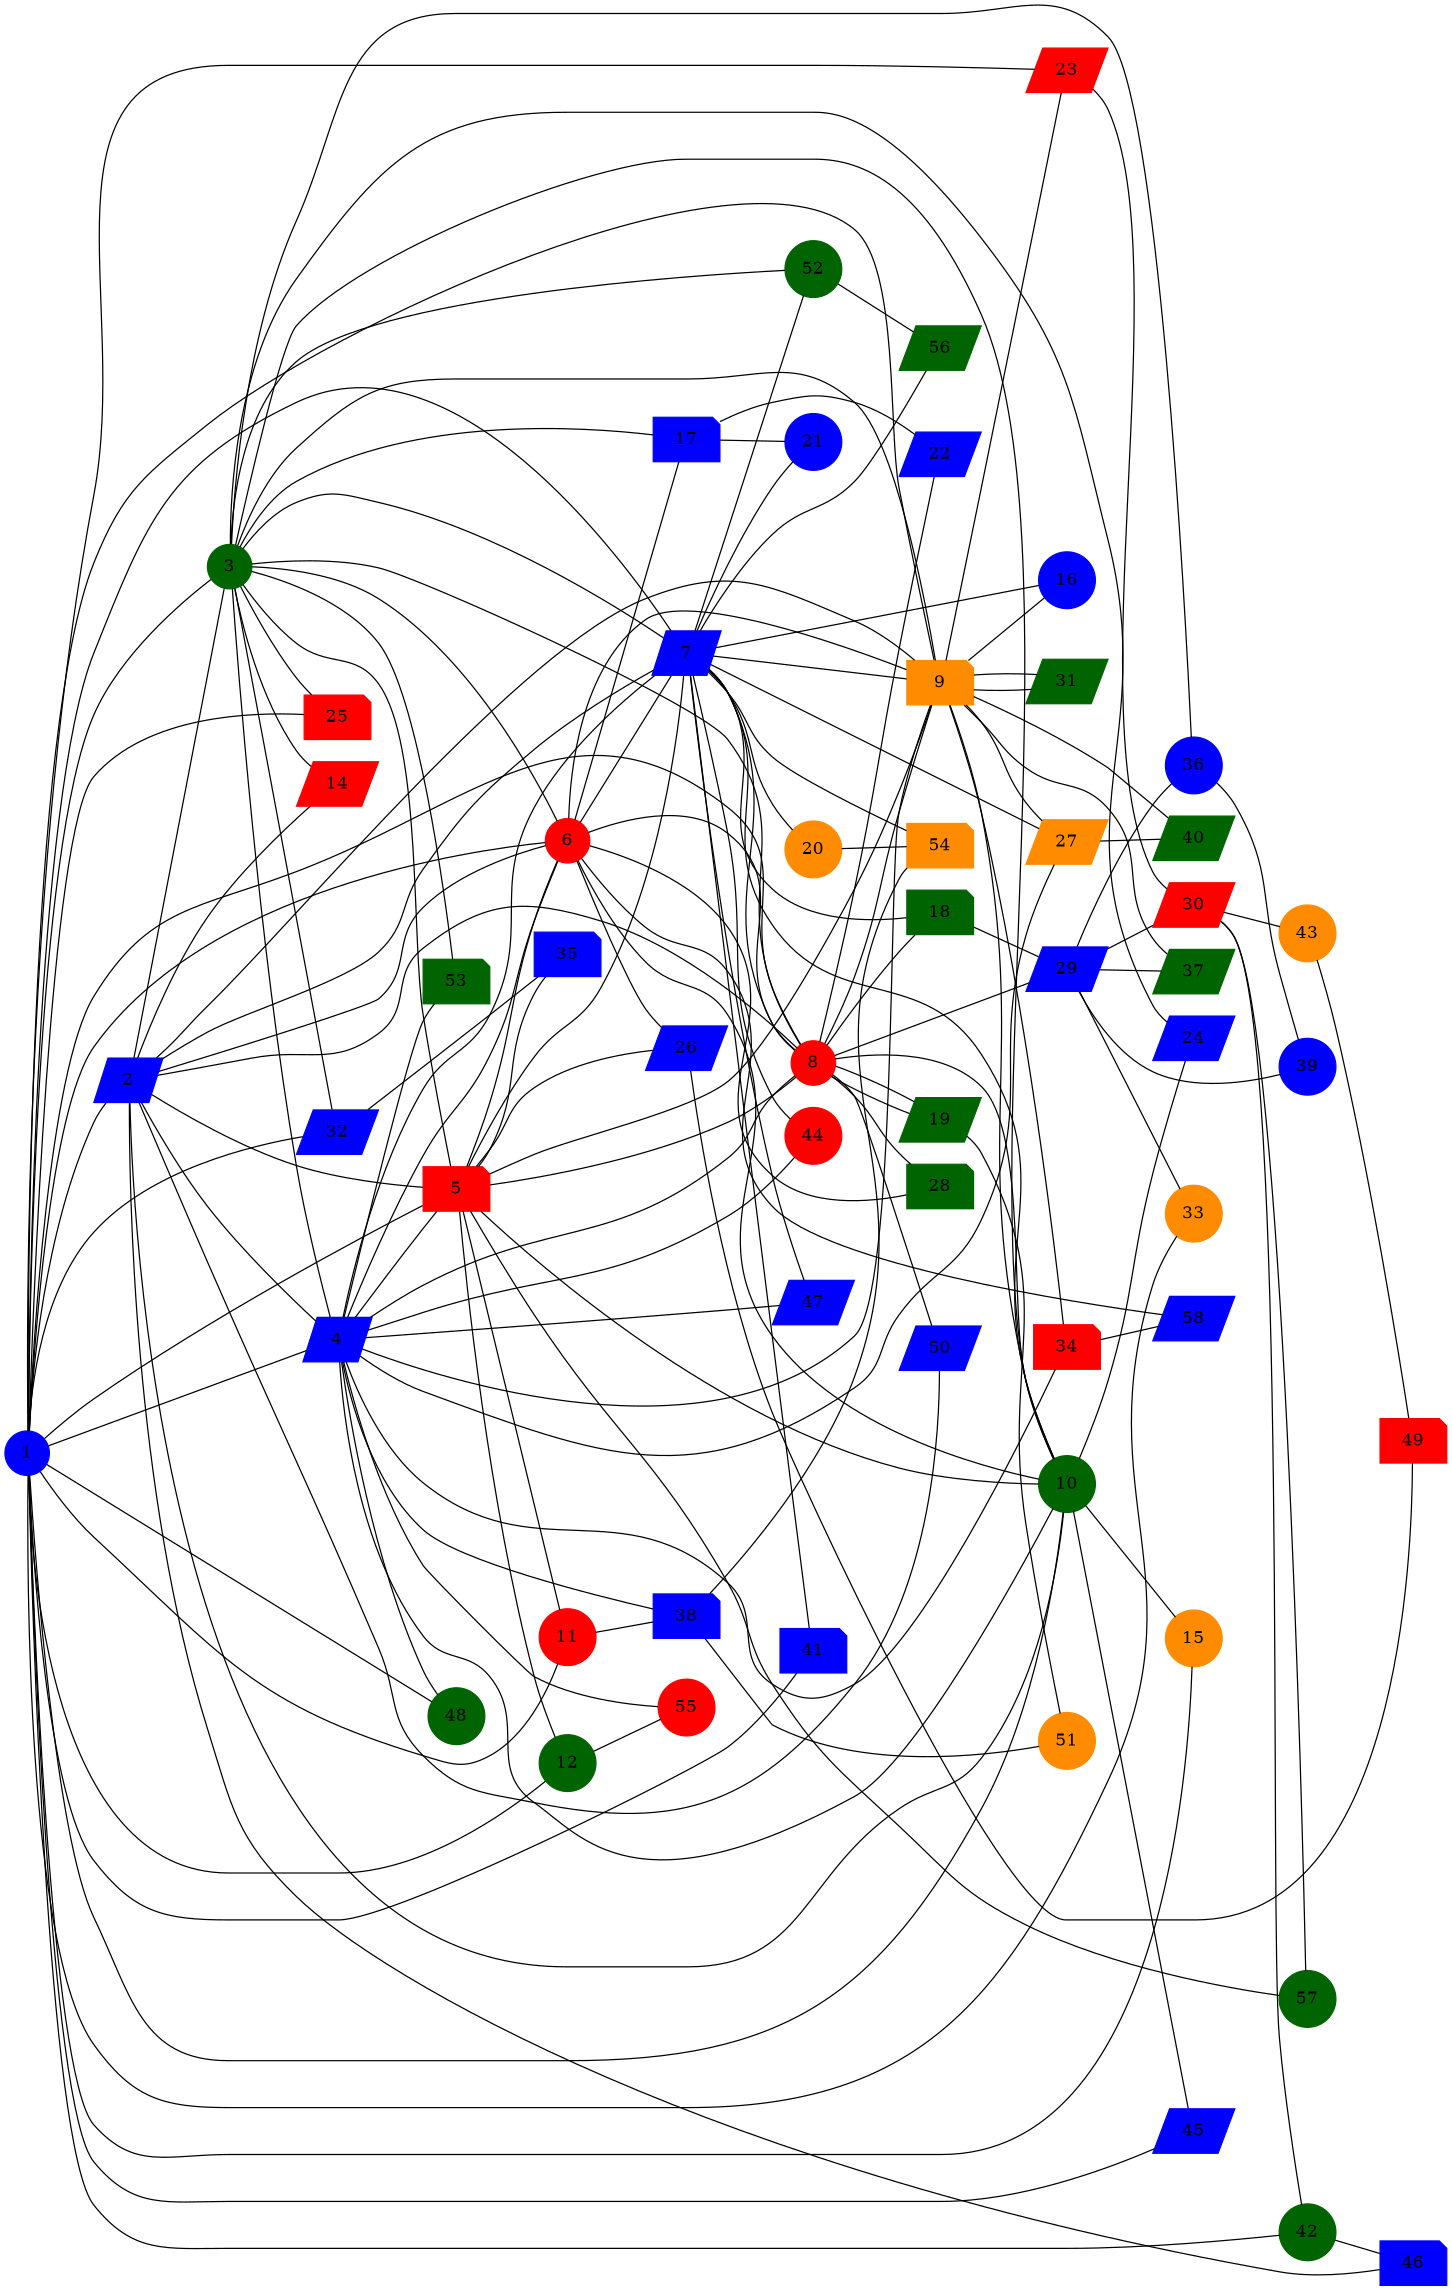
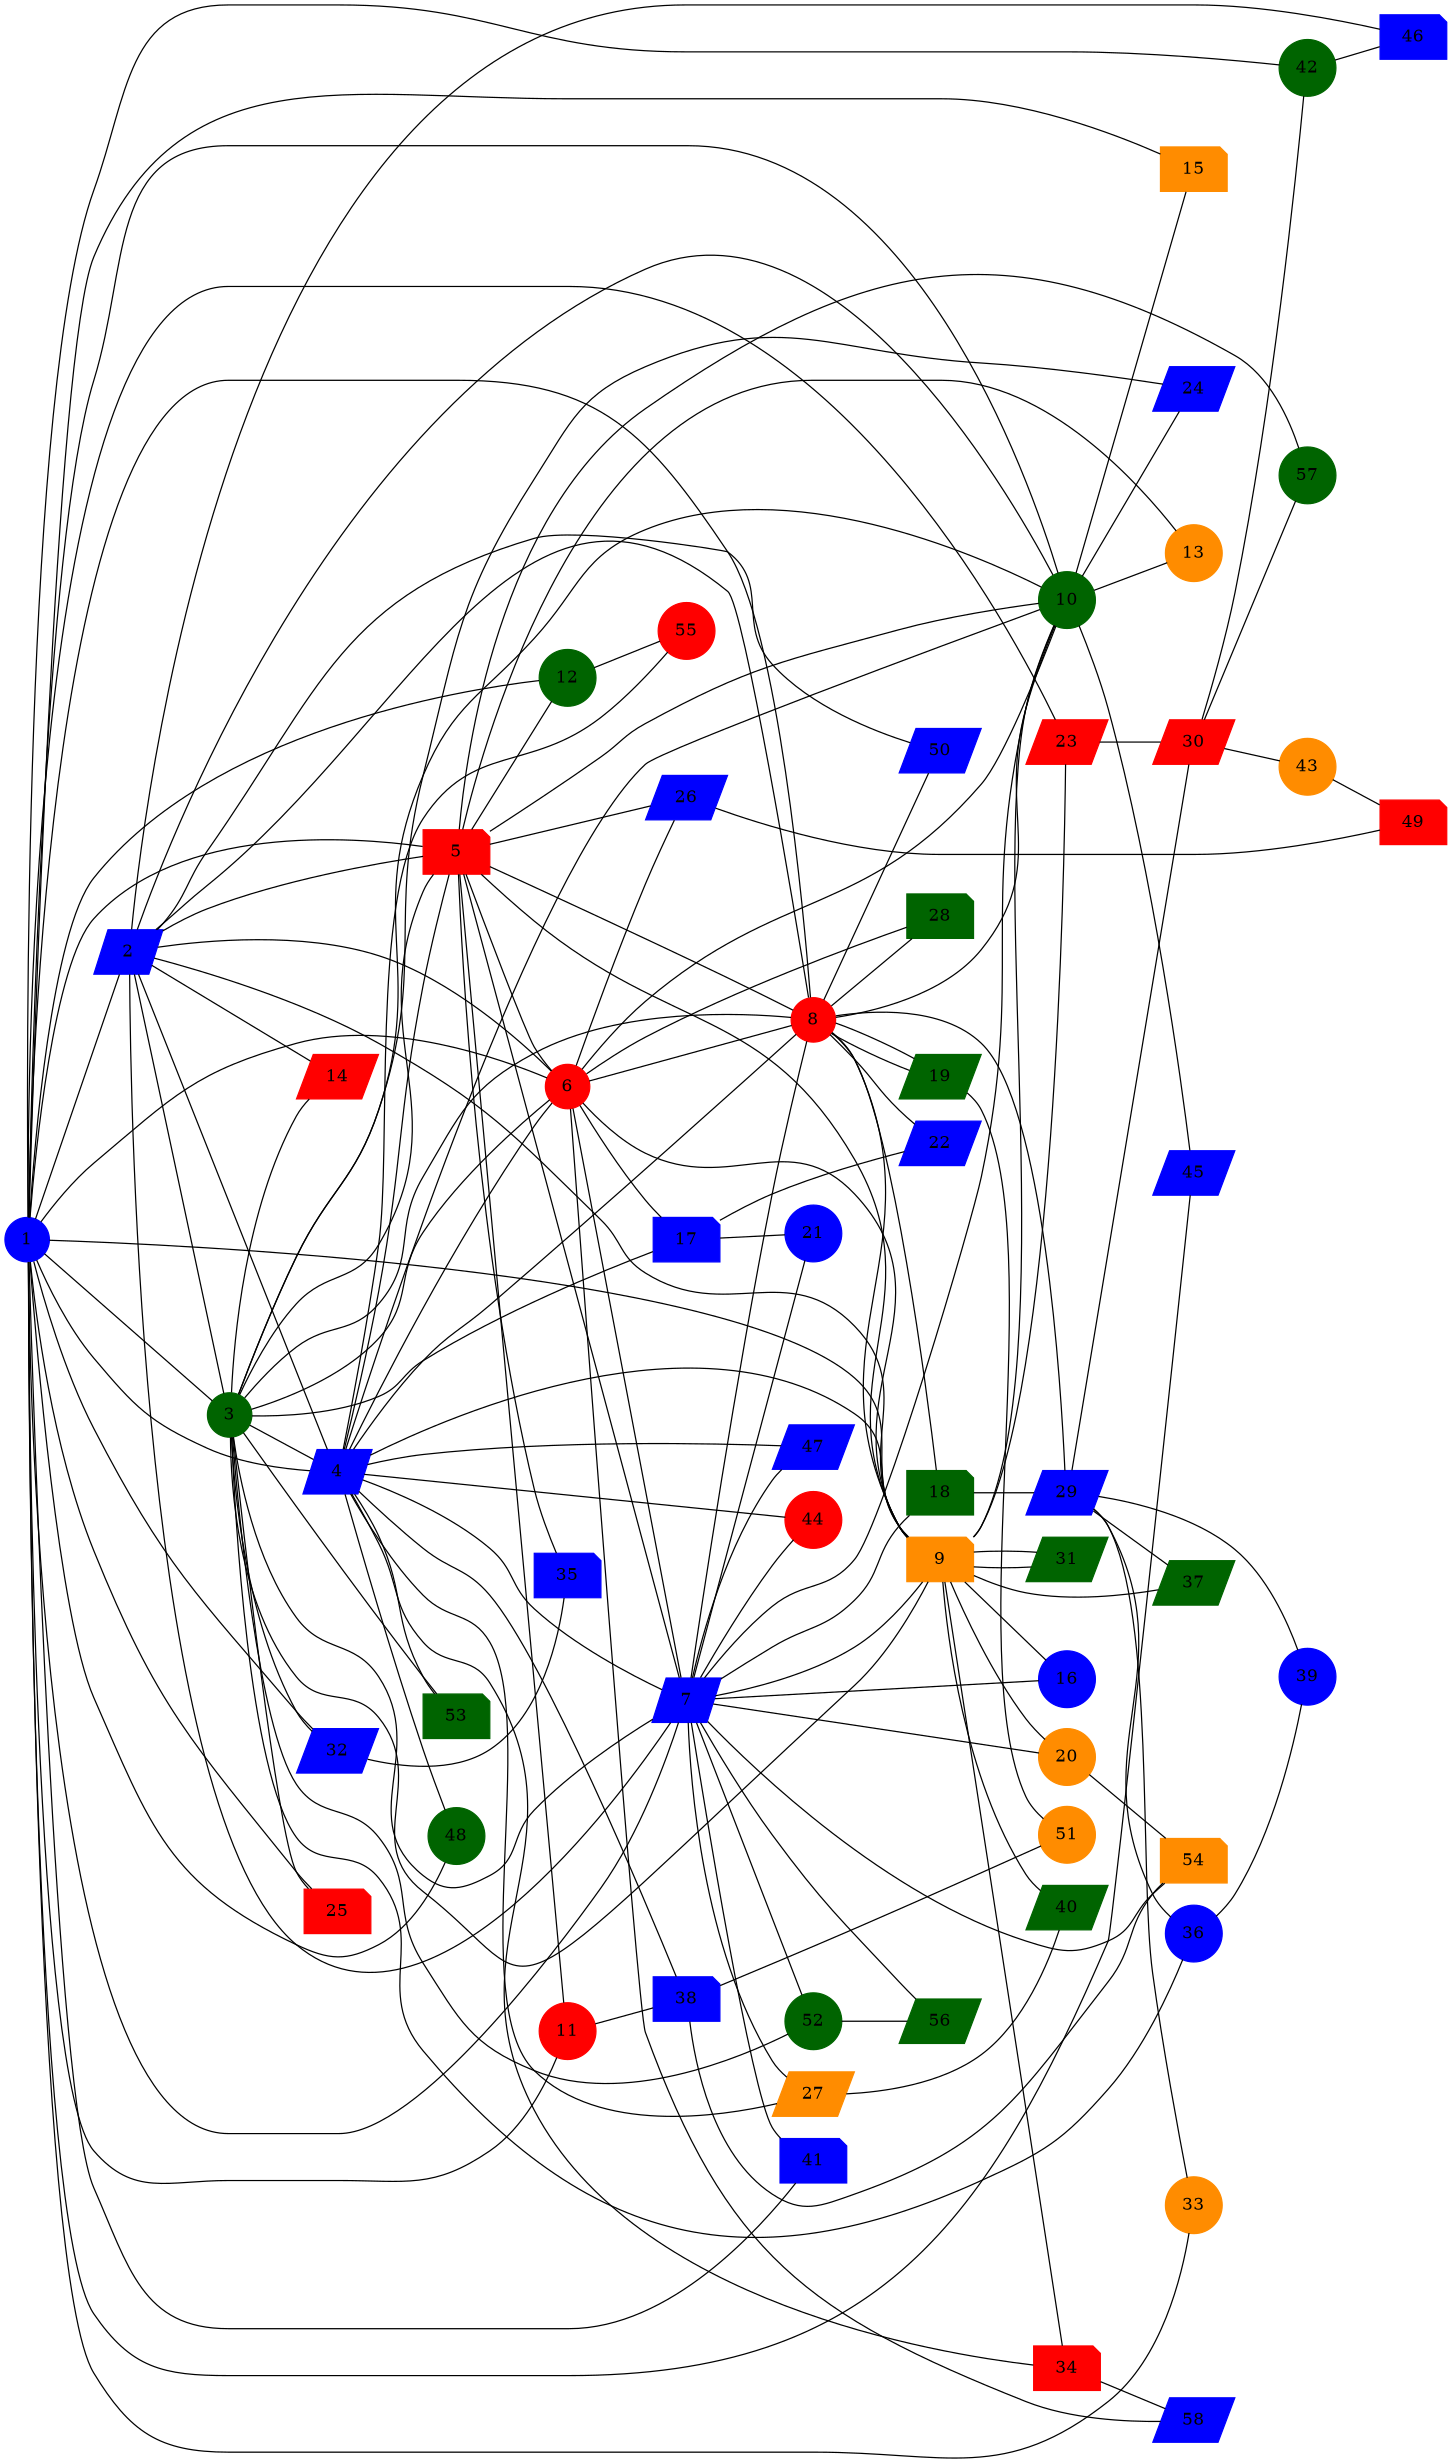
none -> (1194, 553)
(1004, 763) -> (991, 1665)
(1194, 1638) -> (1194, 169)
